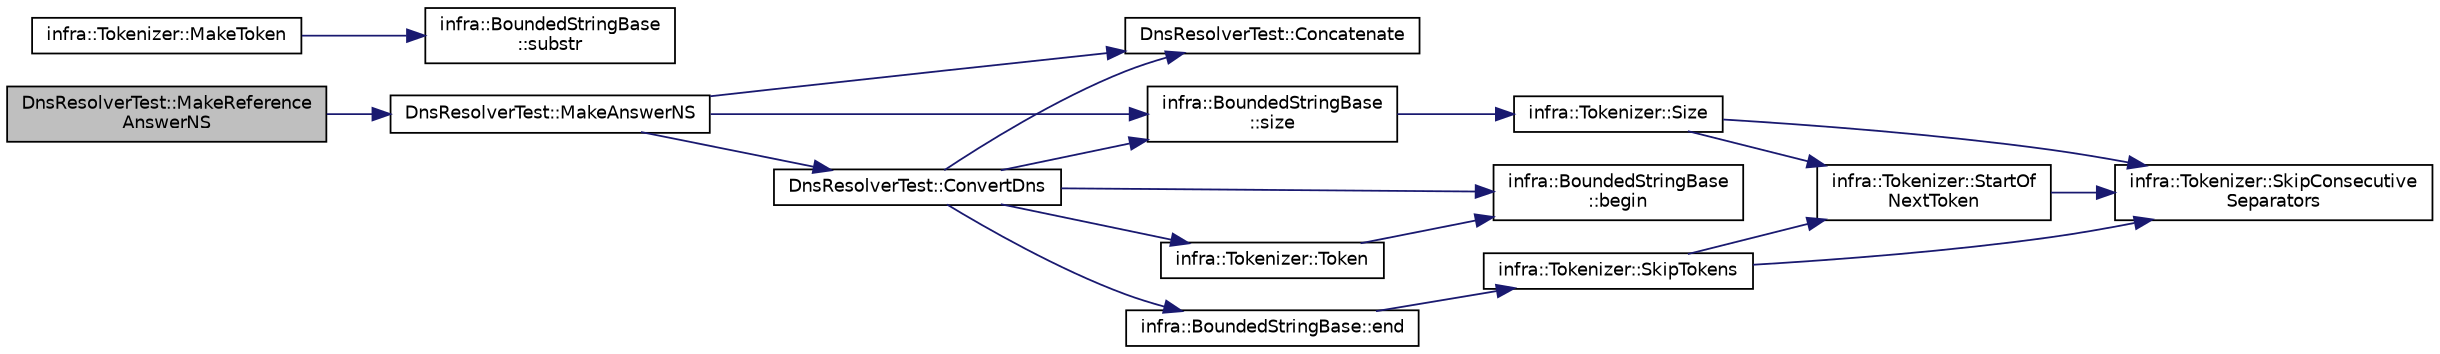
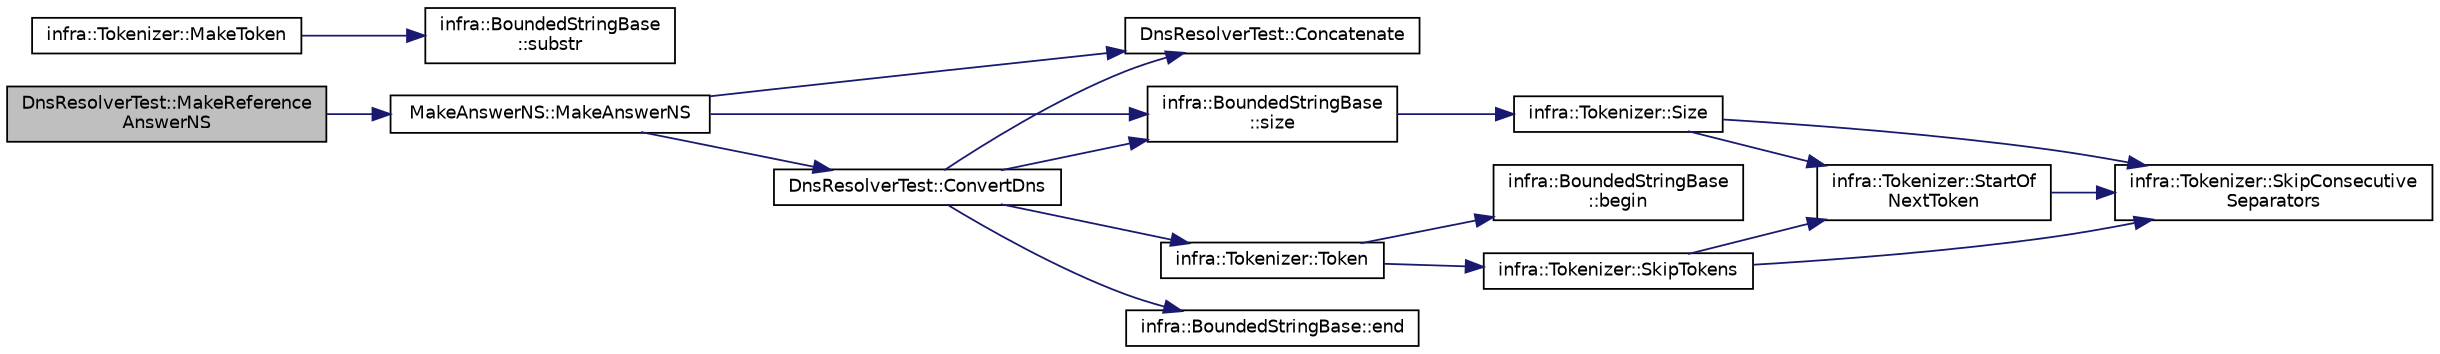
(550, 114) -> (550, 114)
(1268, 190) -> none
(1436, 301) -> (1425, 265)
